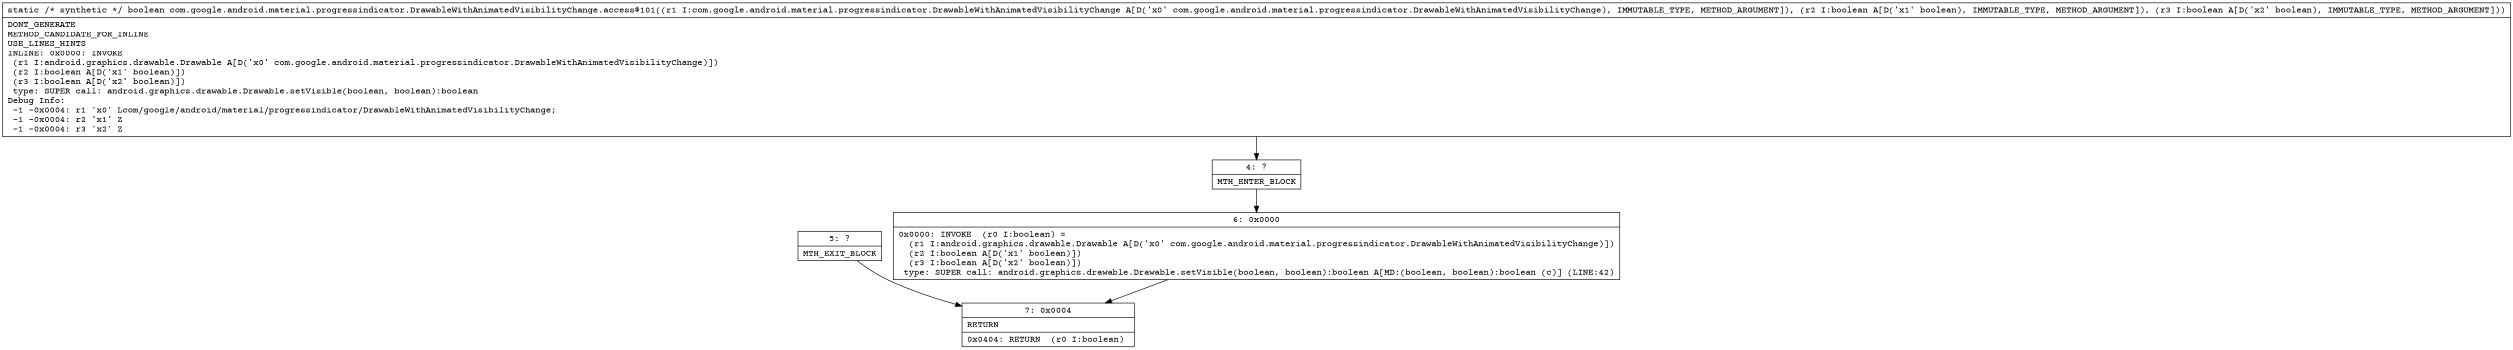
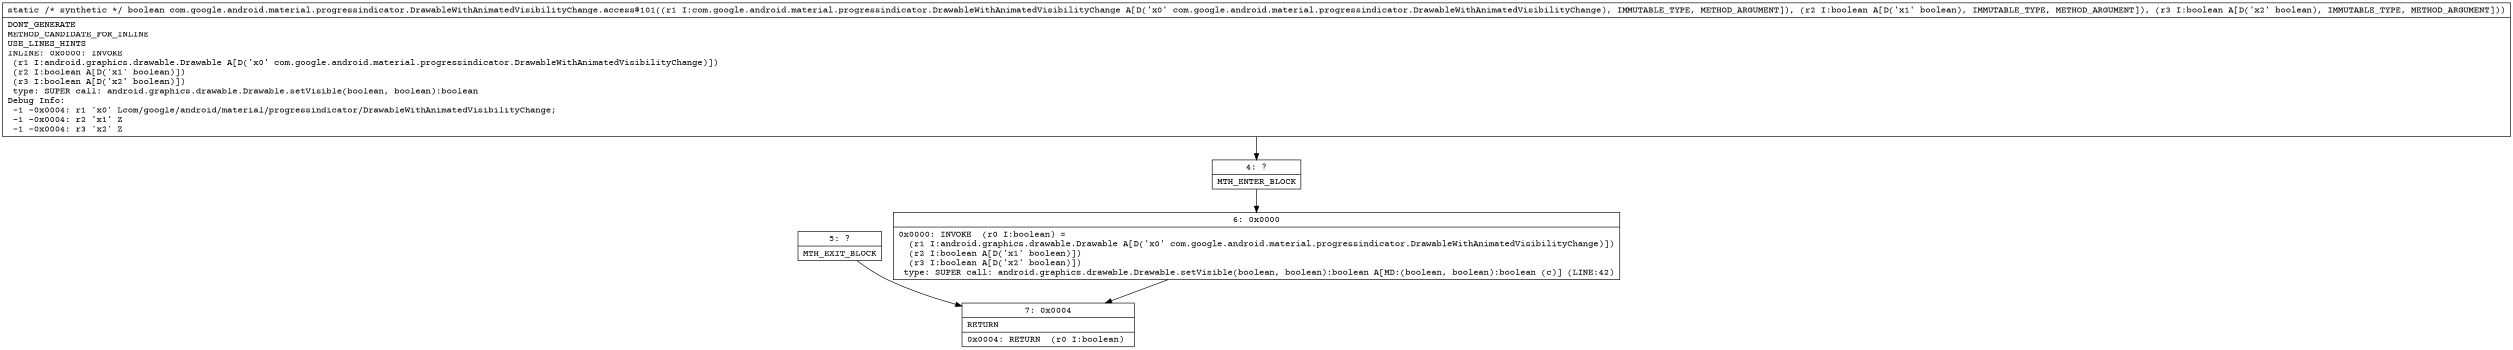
(1048, 339) -> (1048, 339)
